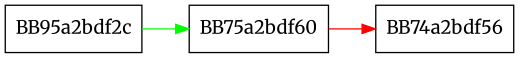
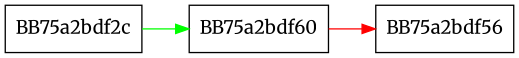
(74, 29) -> (74, 29)
(445, 29) -> (445, 29)
